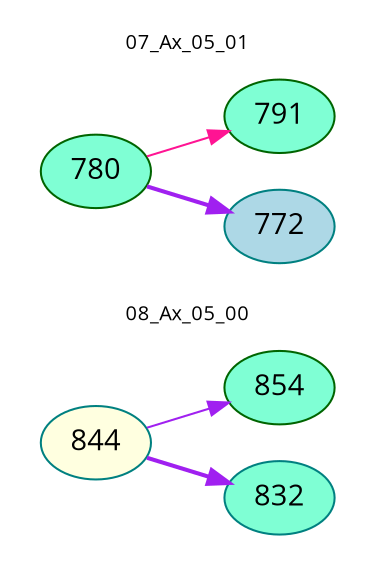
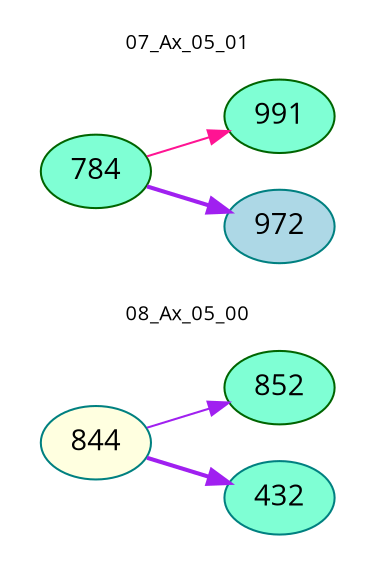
(280, 116) -> (280, 116)
(96, 171) -> (96, 171)
(280, 226) -> (280, 226)
(280, 388) -> (280, 388)
(280, 498) -> (280, 498)
